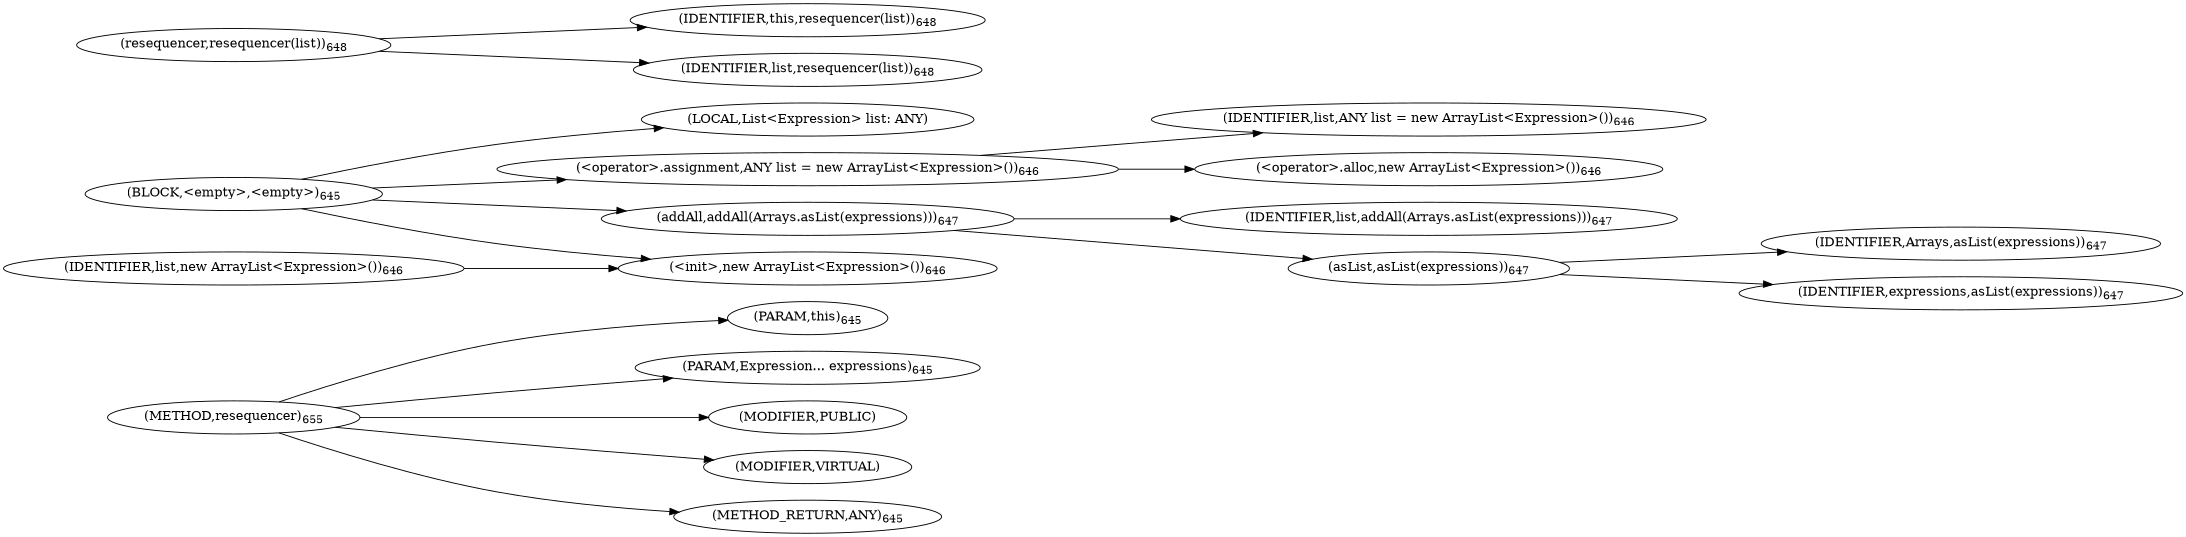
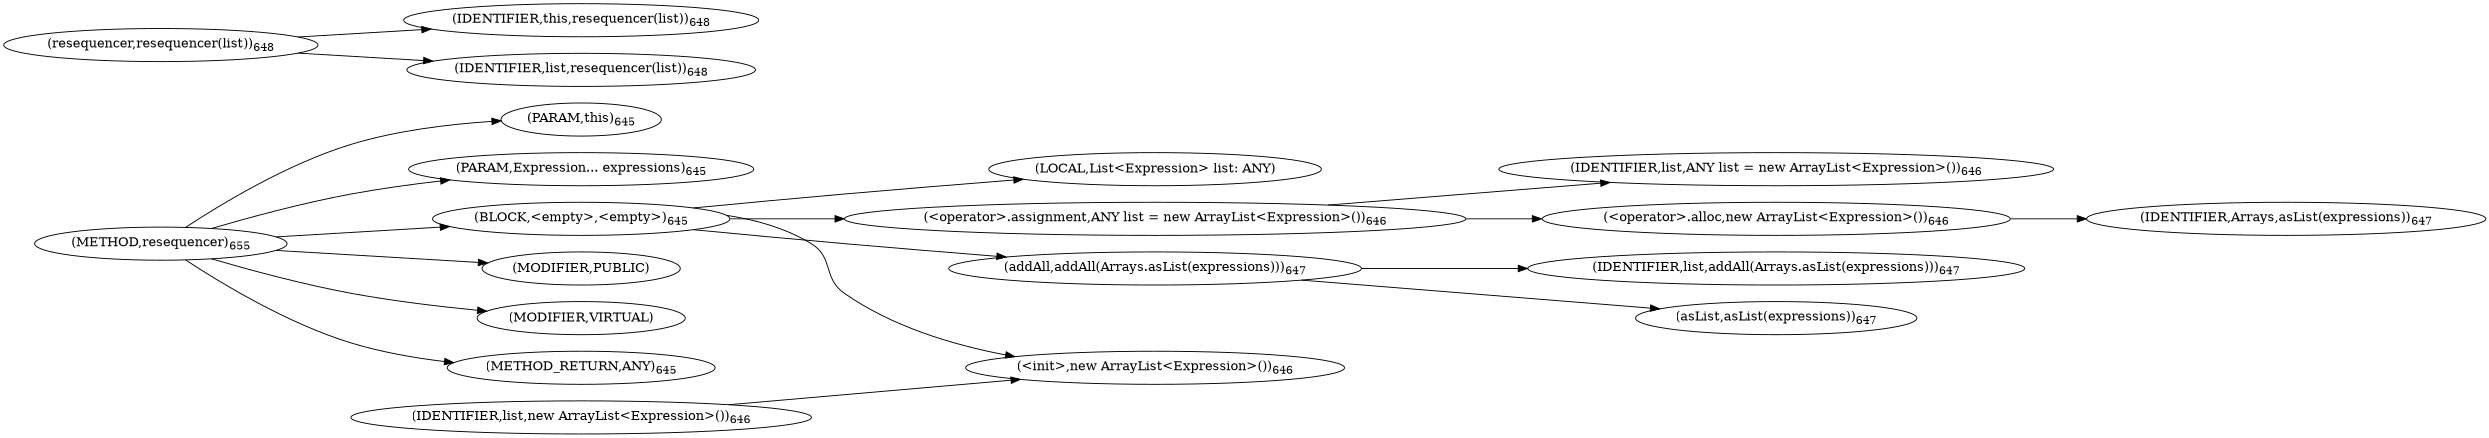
none -> (358, 232)
(1668, 257) -> (2044, 219)
(1961, 293) -> none
